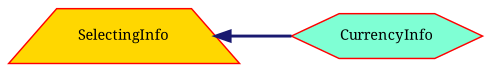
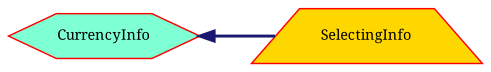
(261, 36) -> (245, 36)
